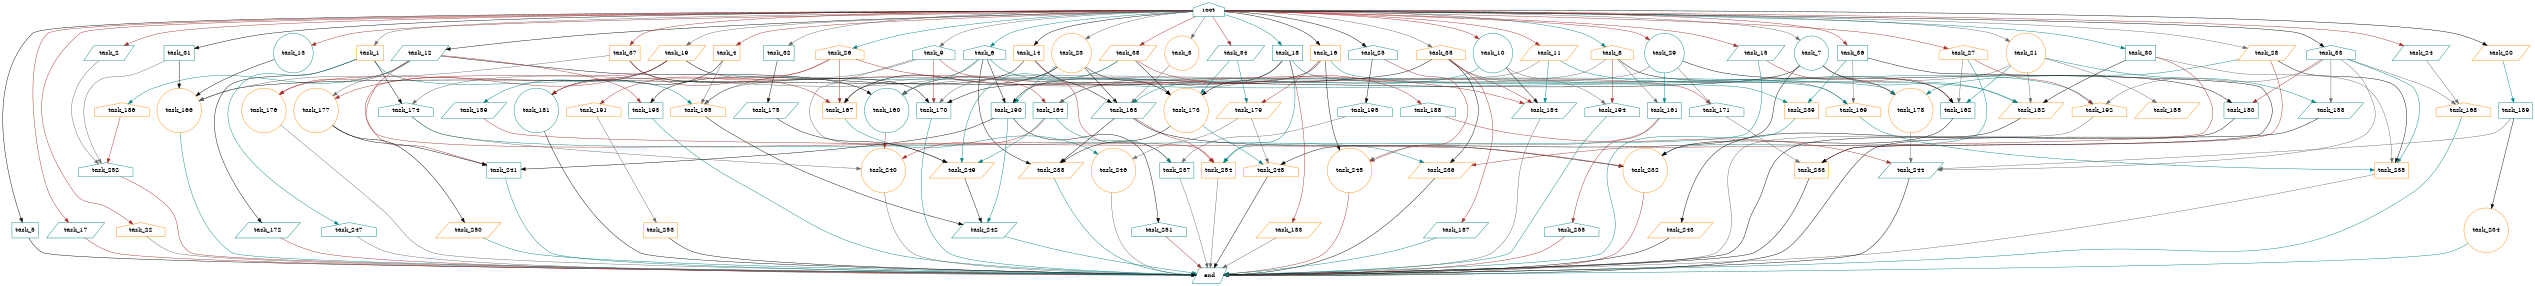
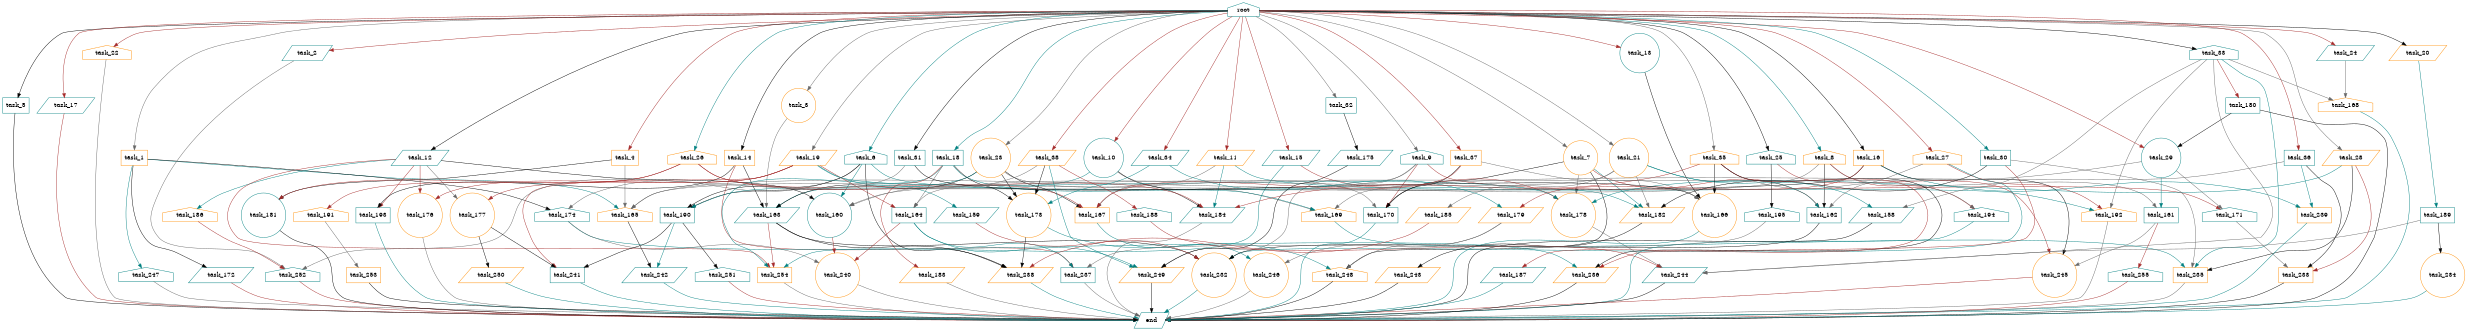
(1812, 53) -> (1581, 158)
(1956, 77) -> (2206, 129)
(972, 198) -> (1152, 296)
none -> (1151, 238)
(1457, 272) -> (1183, 301)
